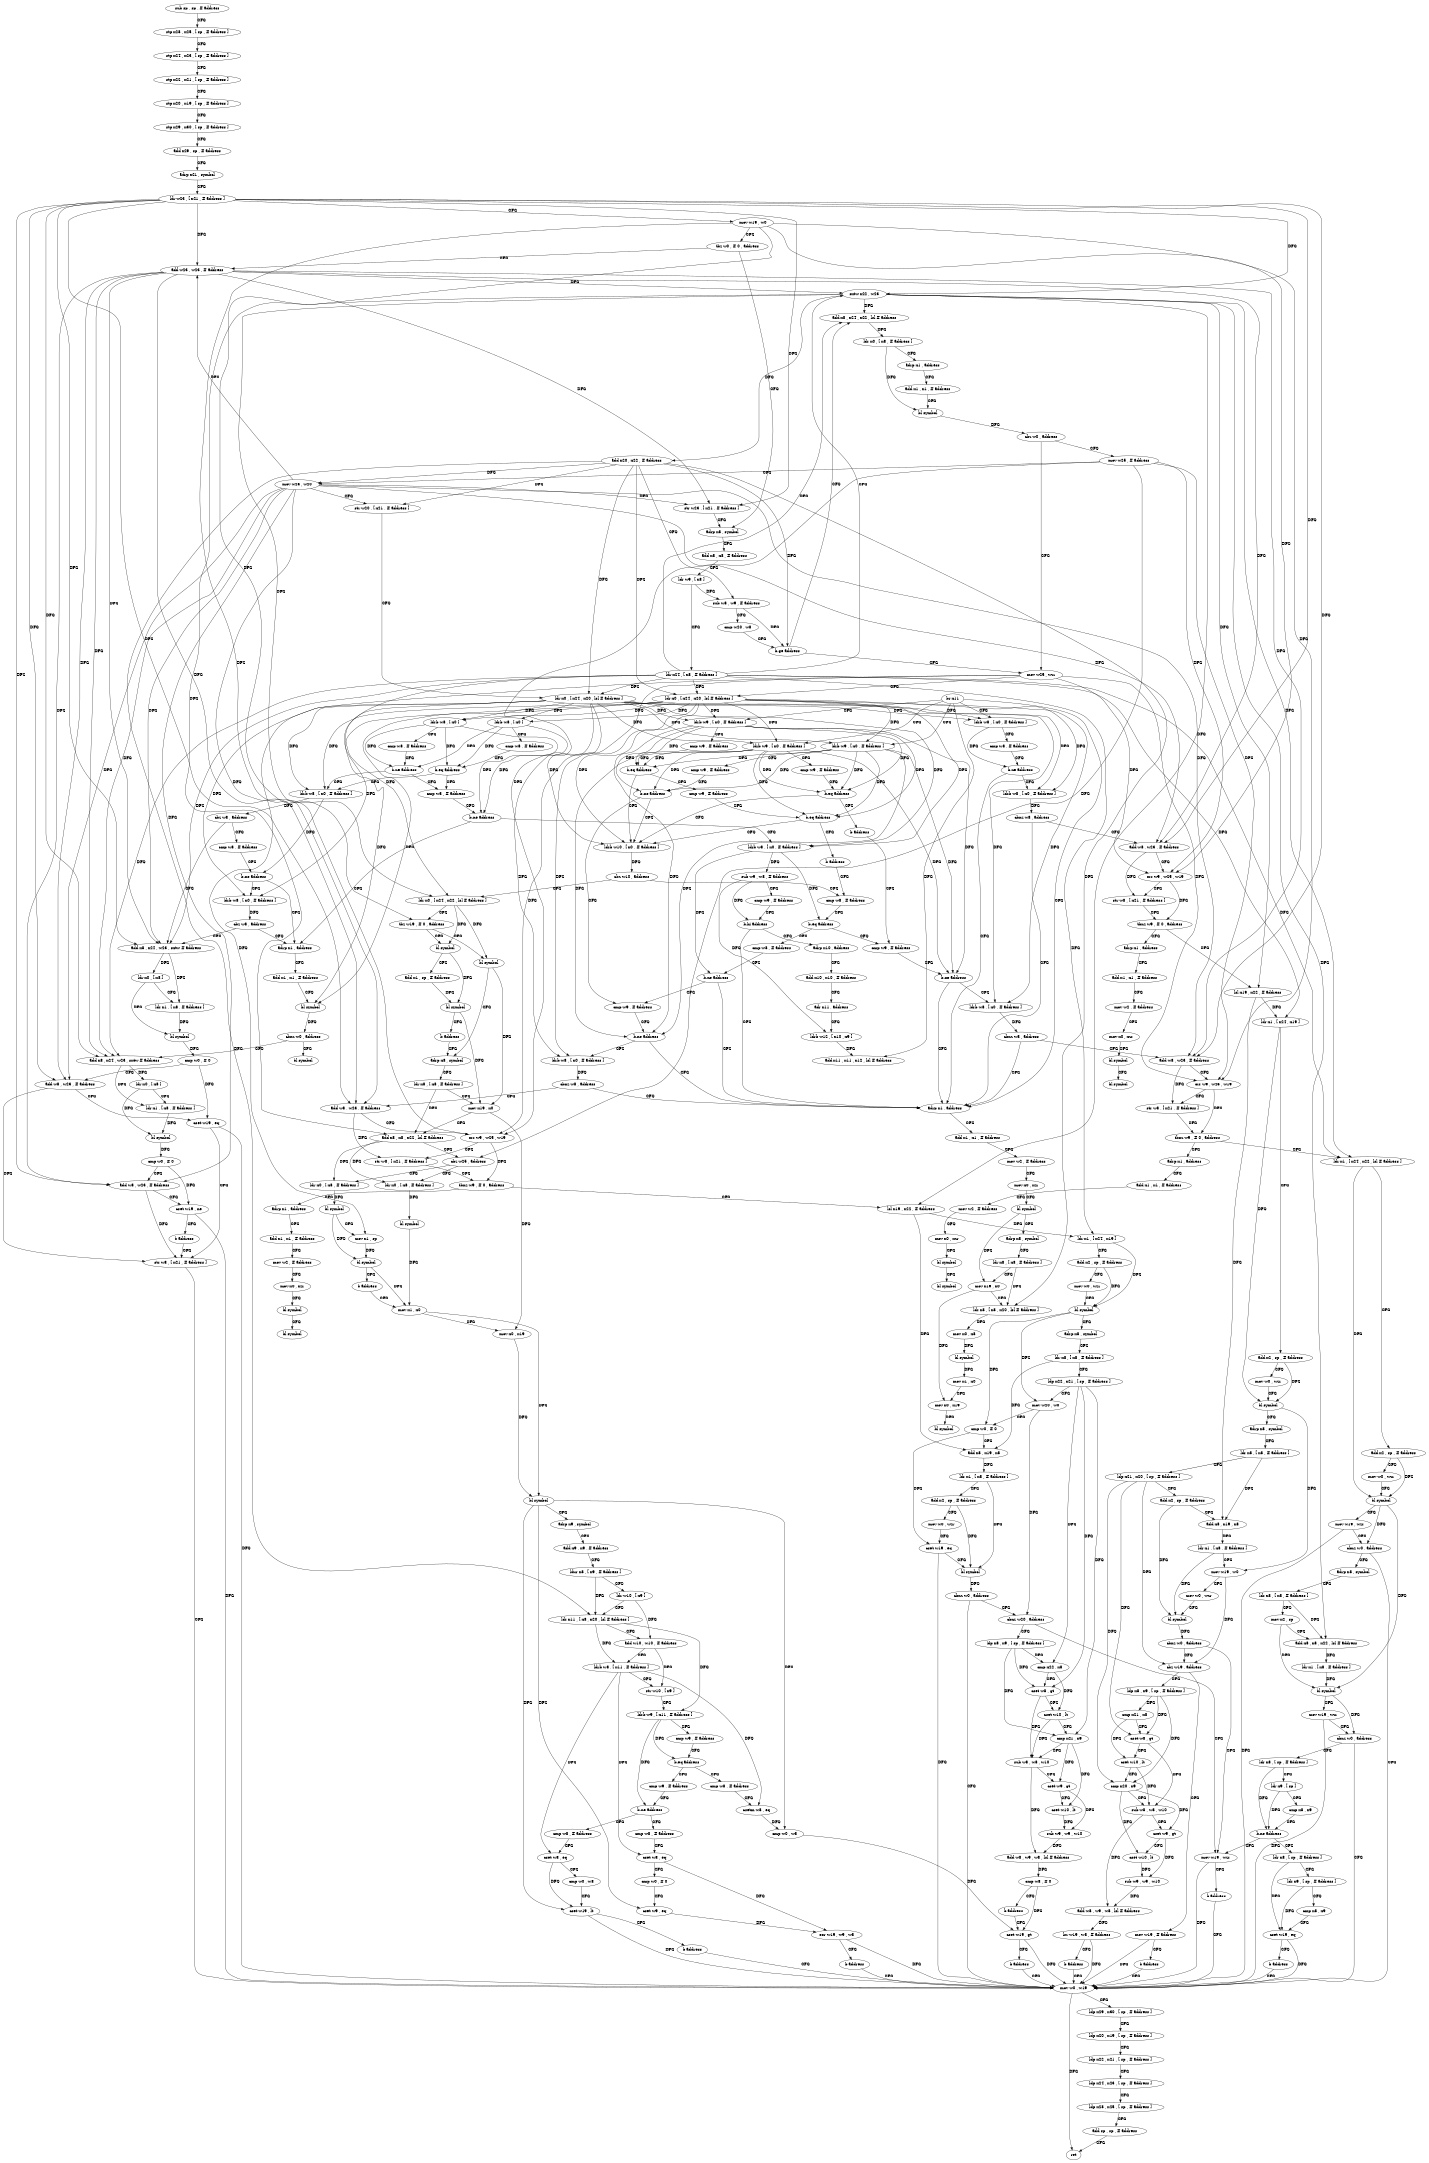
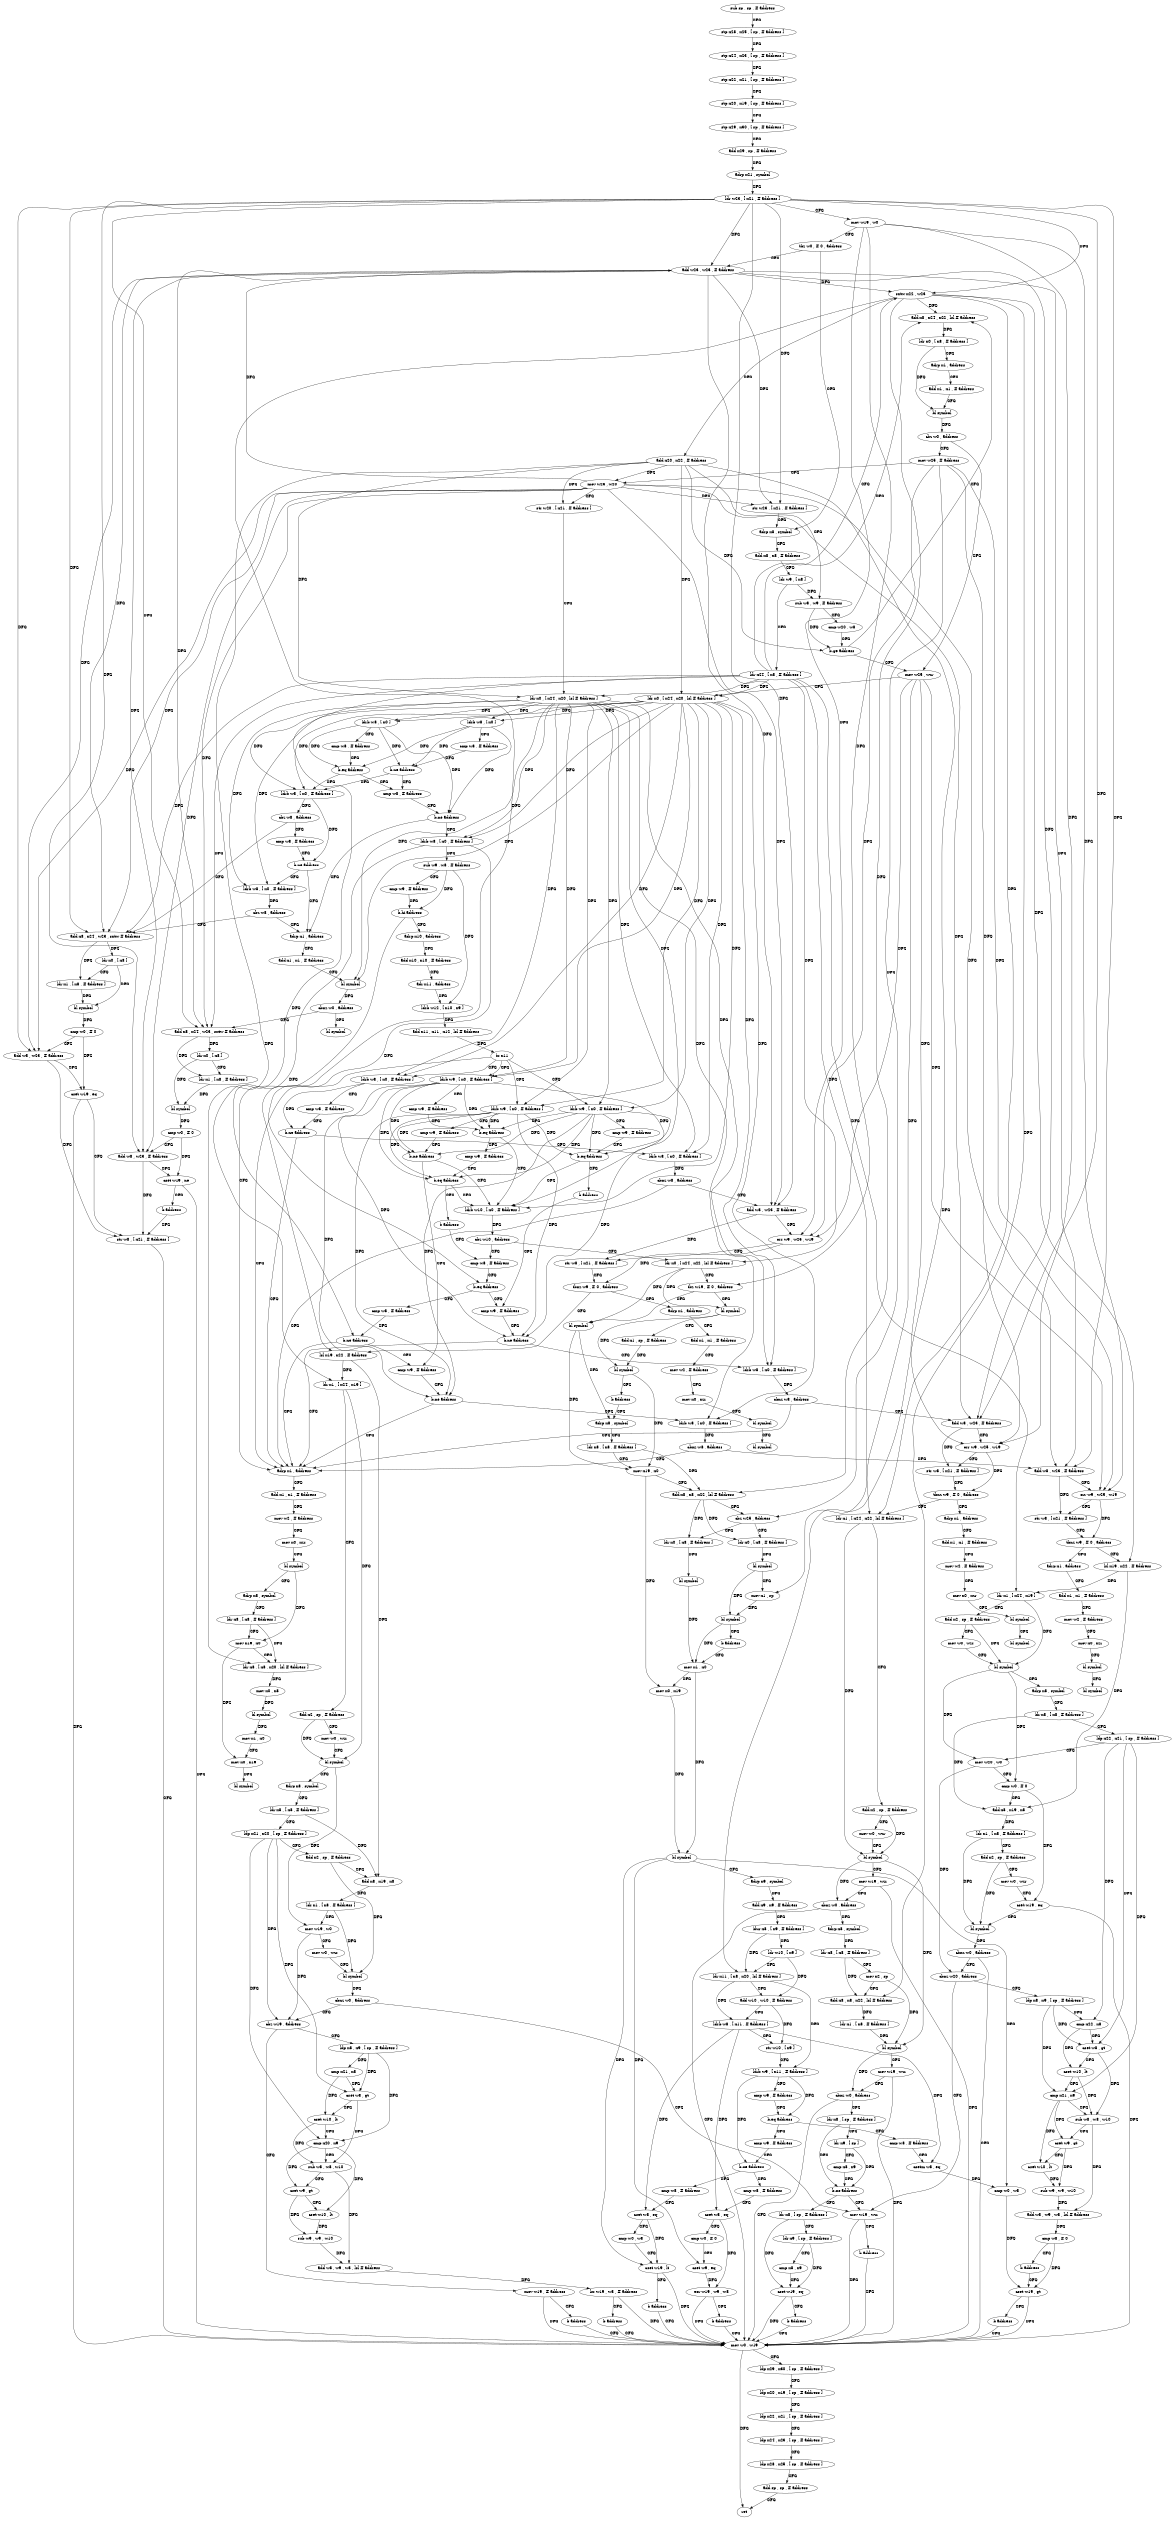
(242, 360) -> none
(924, 885) -> (475, 1044)
(585, 1536) -> (776, 1894)
